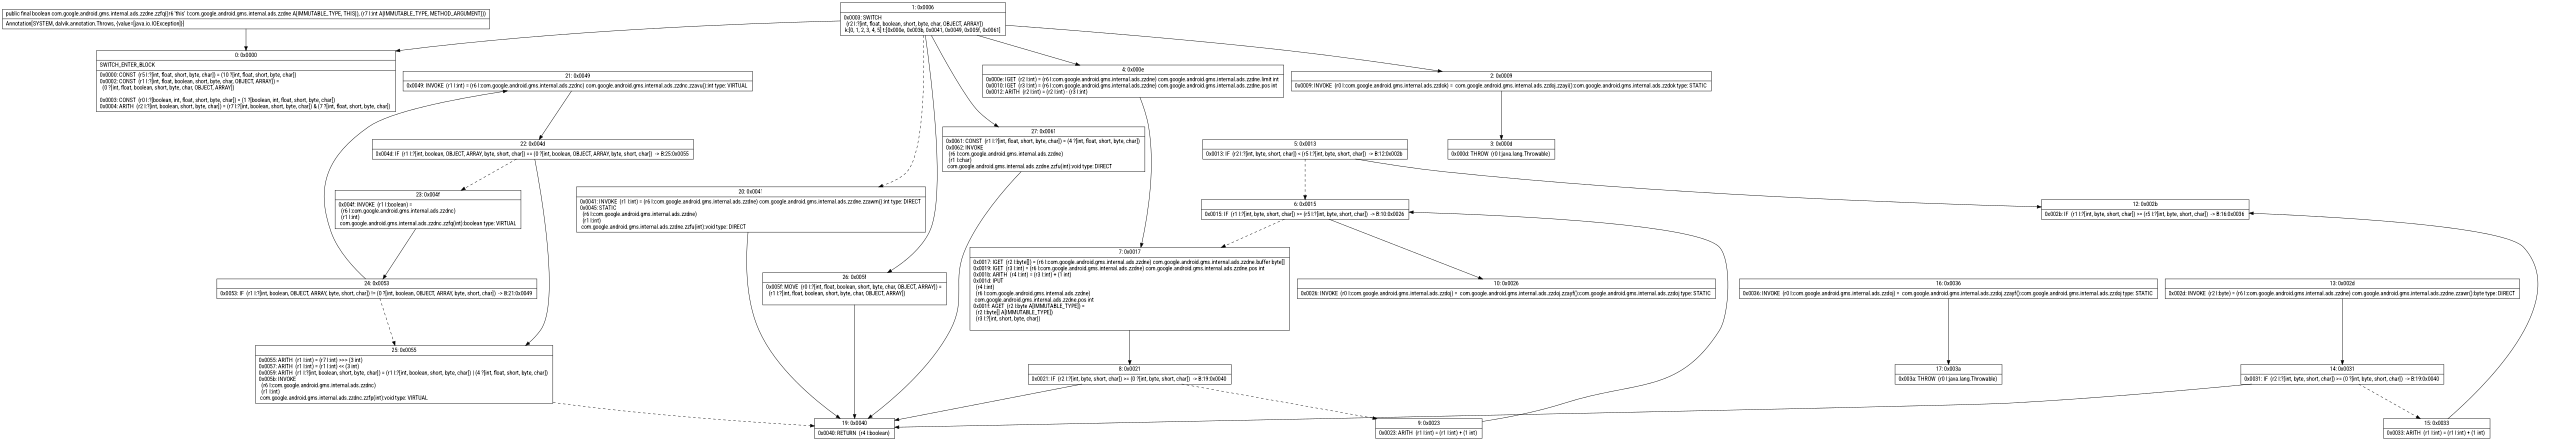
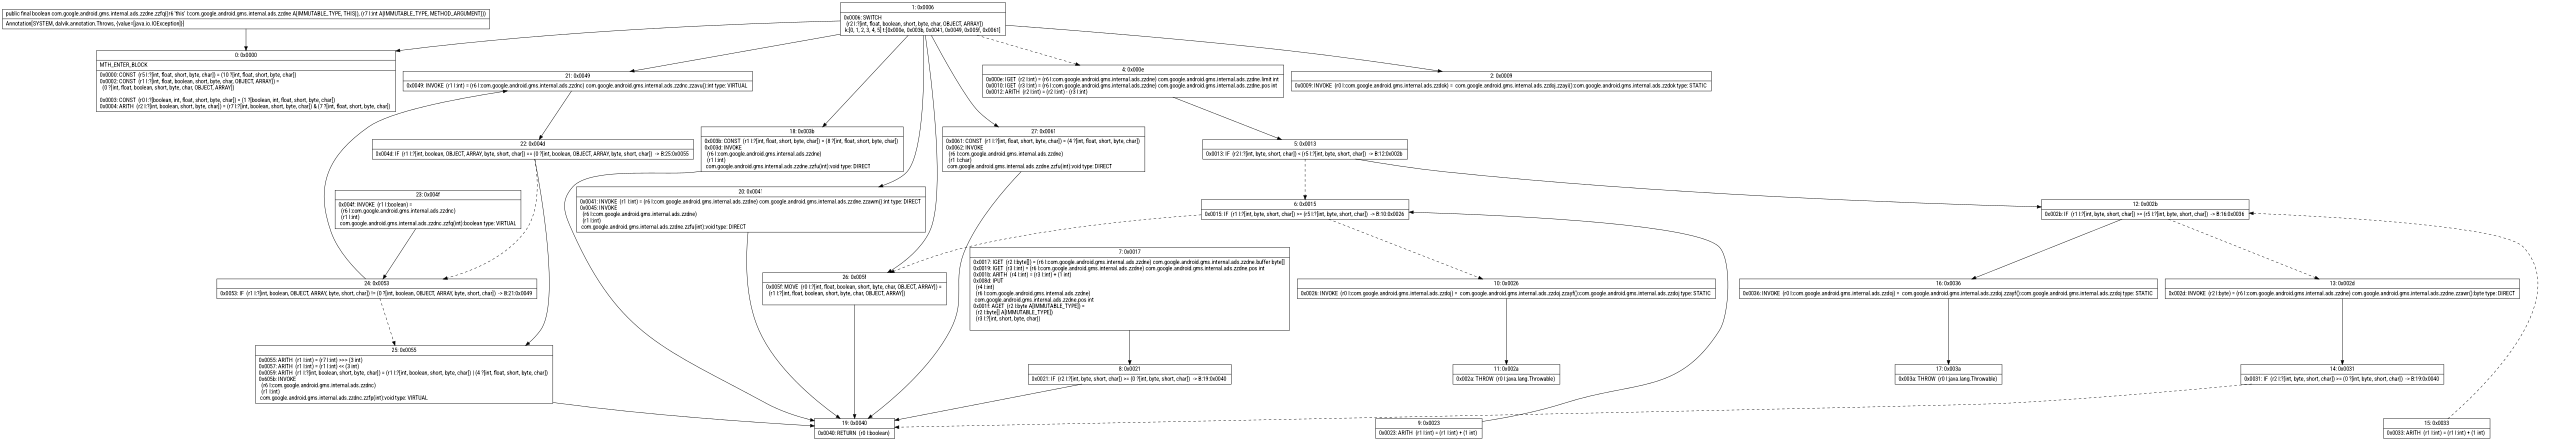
(864, 18) -> (864, 18)
(1026, 50) -> (1026, 50)
none -> (737, 52)
(128, 65) -> (124, 65)
(921, 119) -> (921, 119)
none -> (802, 149)
(1501, 149) -> none
(1151, 170) -> (1225, 118)
(491, 174) -> (519, 238)
(600, 208) -> (600, 208)
(1255, 232) -> (1045, 232)
(2492, 235) -> (2492, 235)
(1404, 248) -> (1404, 248)
none -> (2049, 248)
none -> (2242, 248)
(990, 281) -> (990, 281)
none -> (1506, 374)
(279, 379) -> (279, 379)
(2388, 400) -> none
(1277, 401) -> none
(1576, 413) -> (1576, 413)
(681, 416) -> (681, 416)
(855, 433) -> (855, 433)
